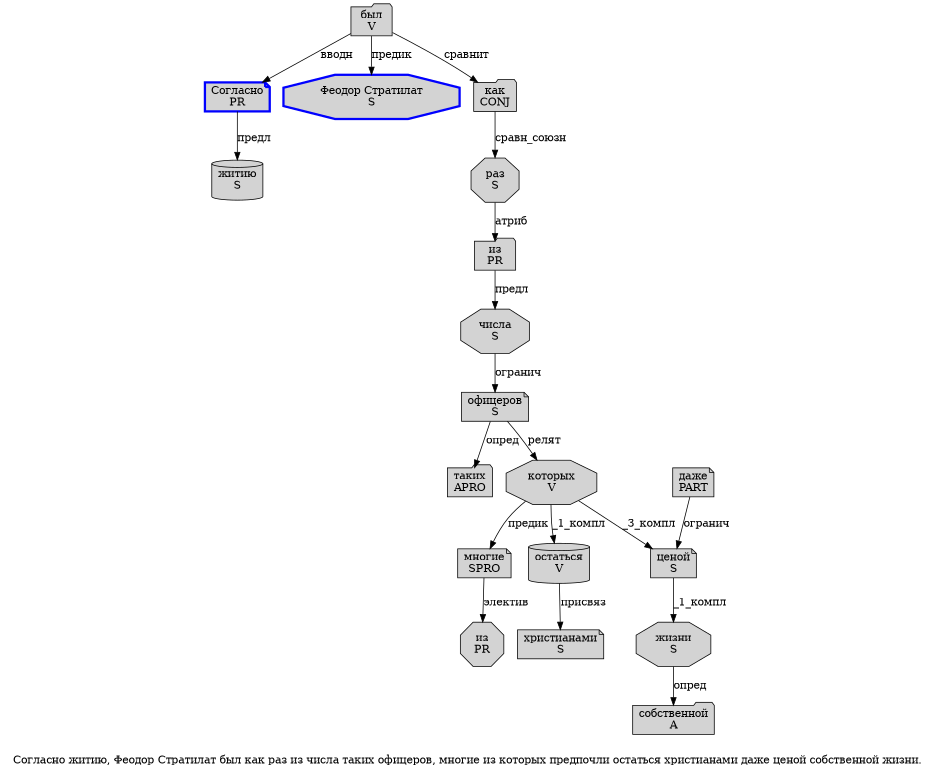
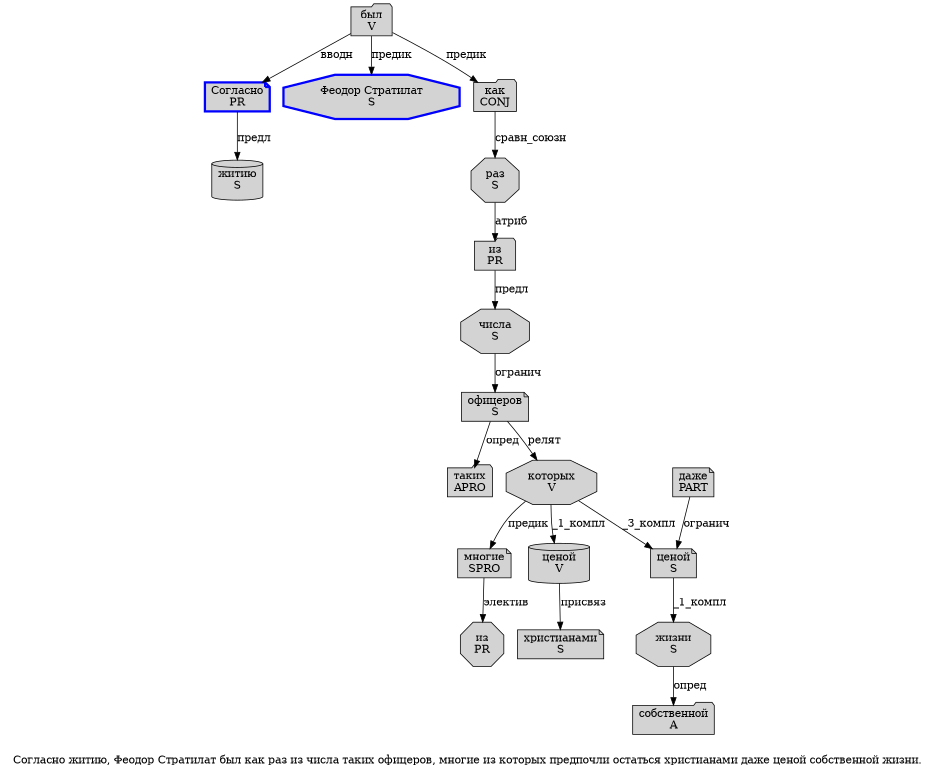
(466, 55) -> (466, 55)
(559, 563) -> (559, 563)
